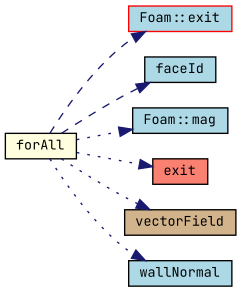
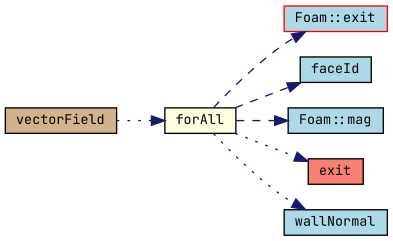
(98, 136) -> (255, 121)
(99, 182) -> (134, 121)
